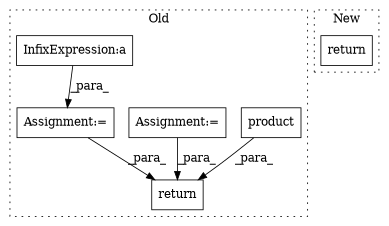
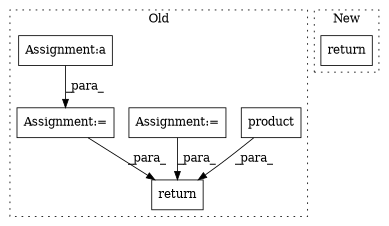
(75, 51) -> (66, 51)
